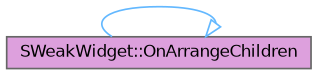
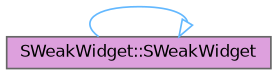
(159, 53) -> (139, 53)
